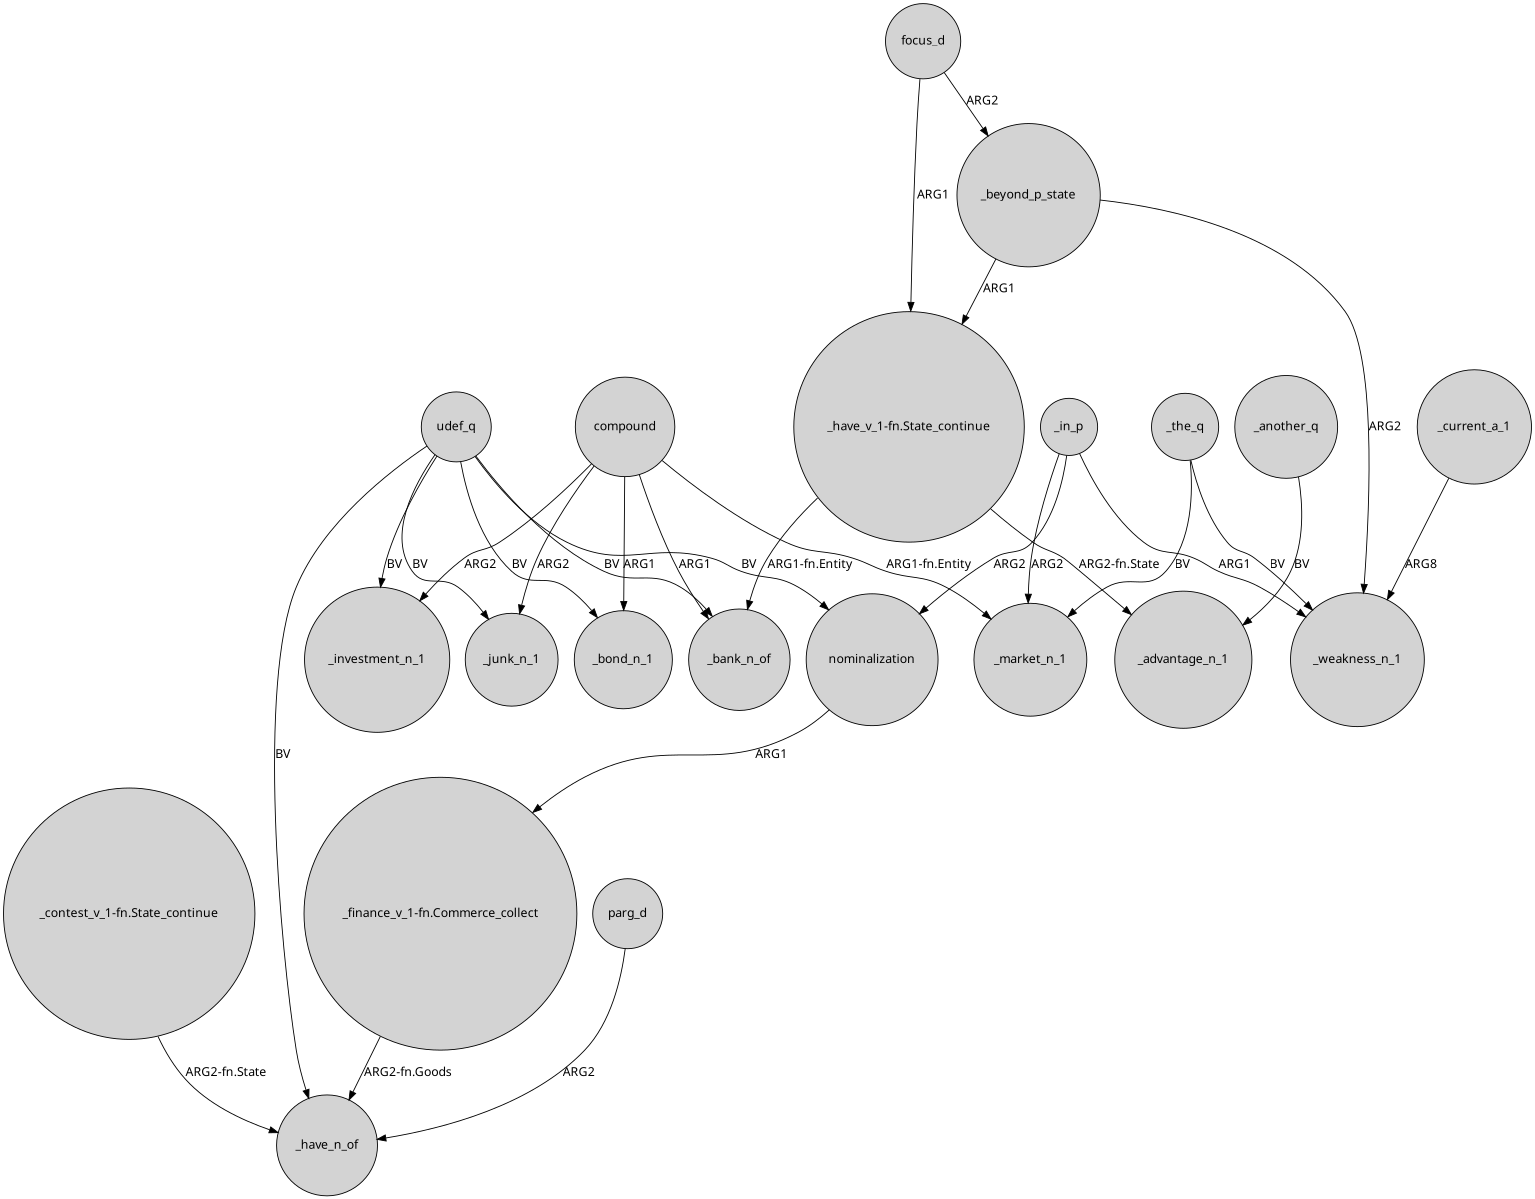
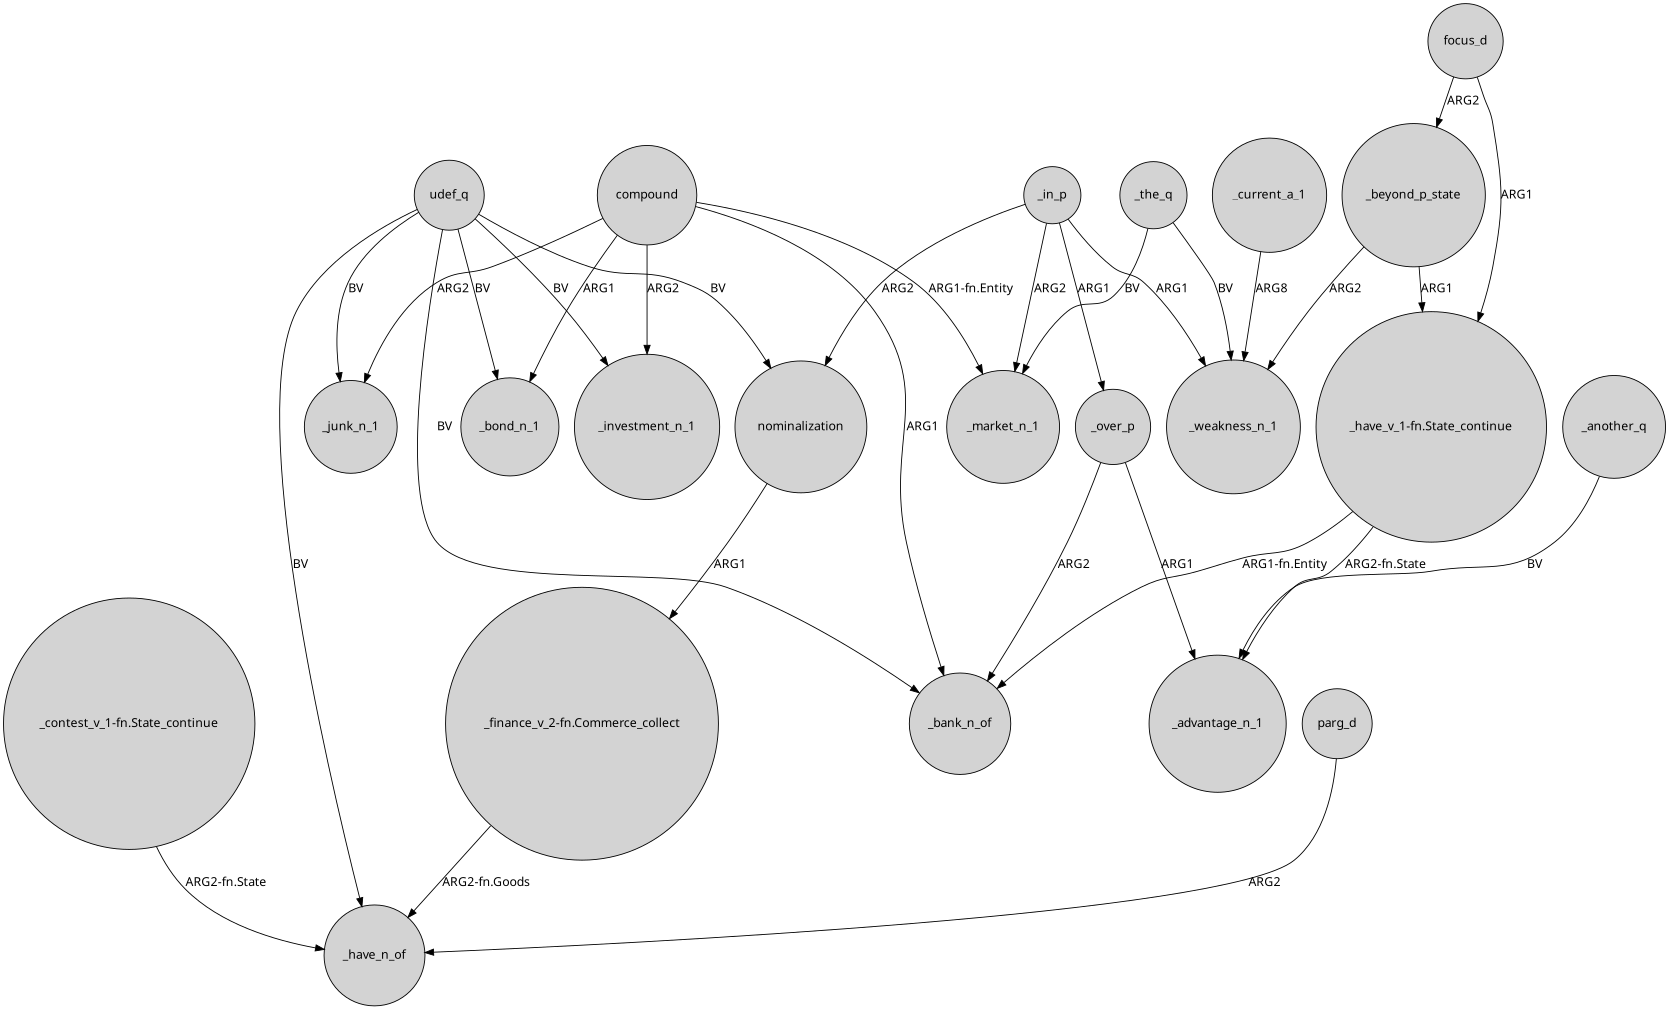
none -> (1113, 427)
(440, 914) -> (582, 724)
